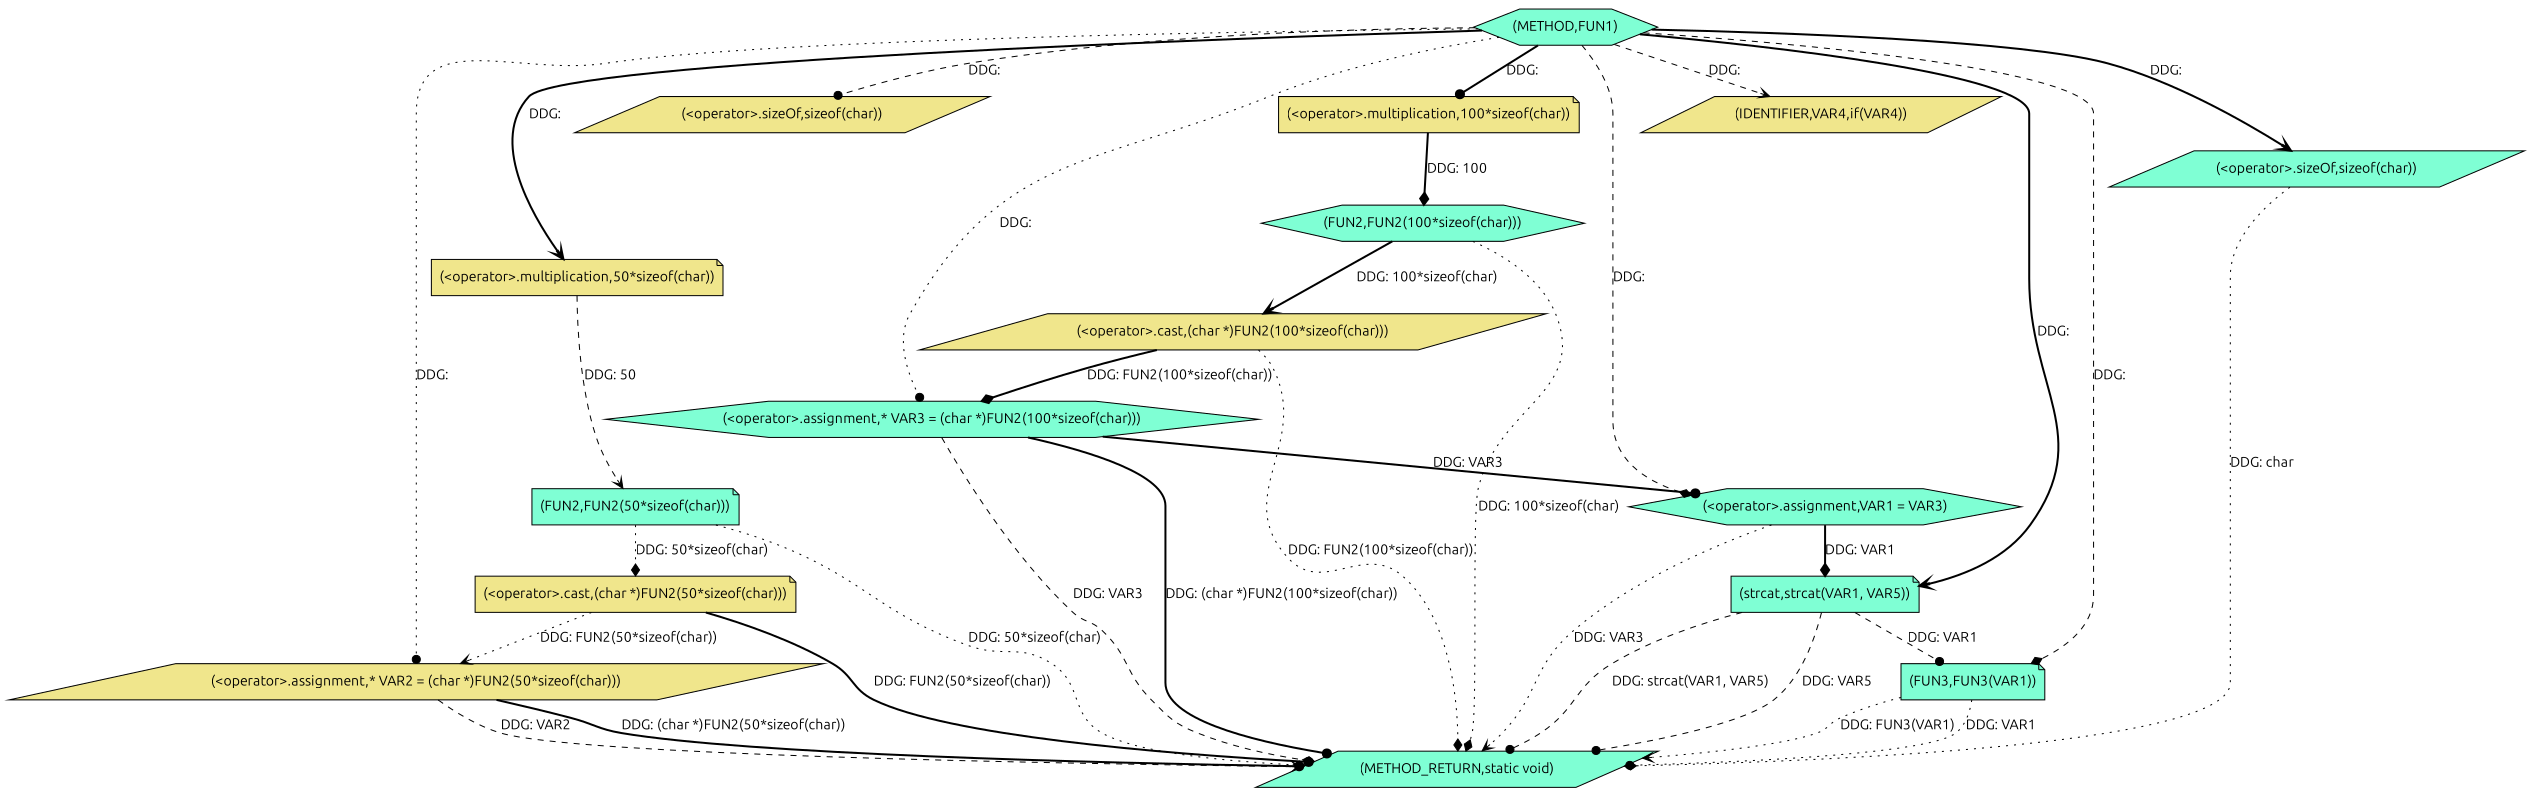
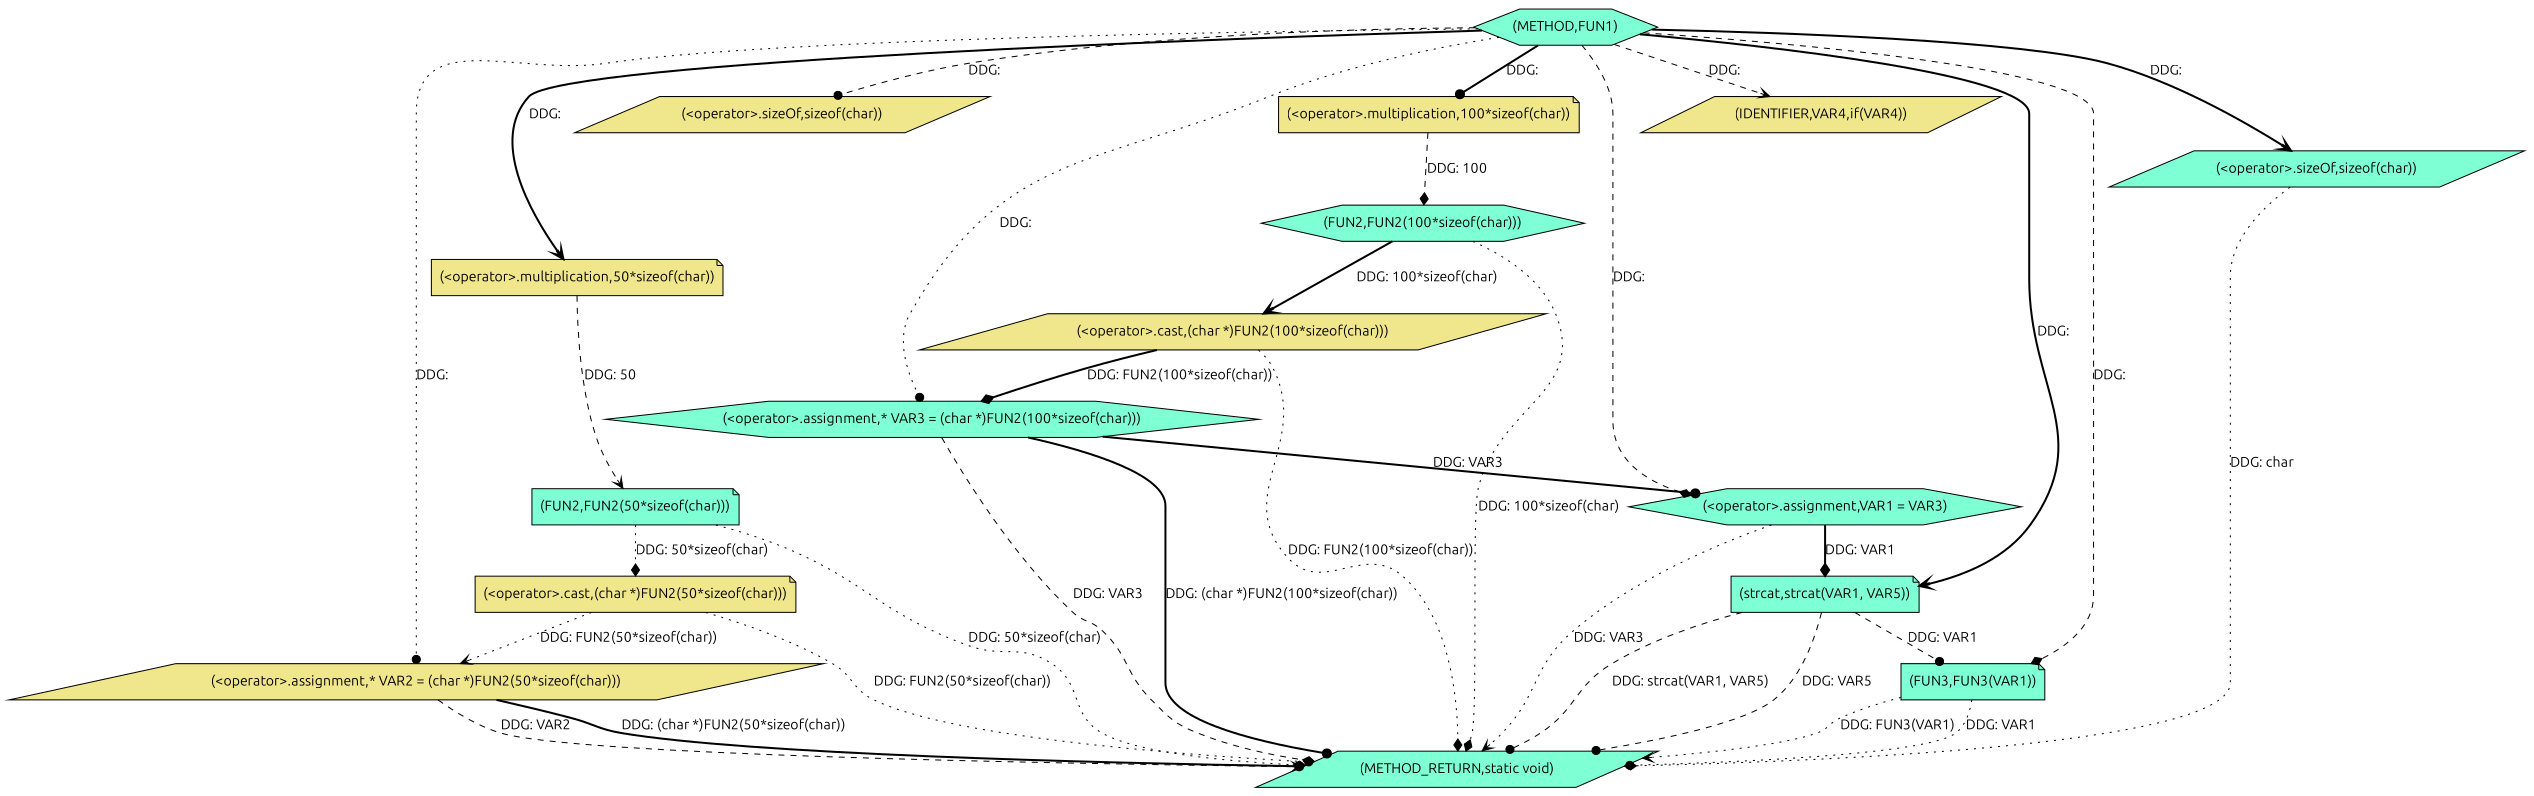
(1426, 163) -> (1426, 163)
(992, 731) -> (992, 731)
